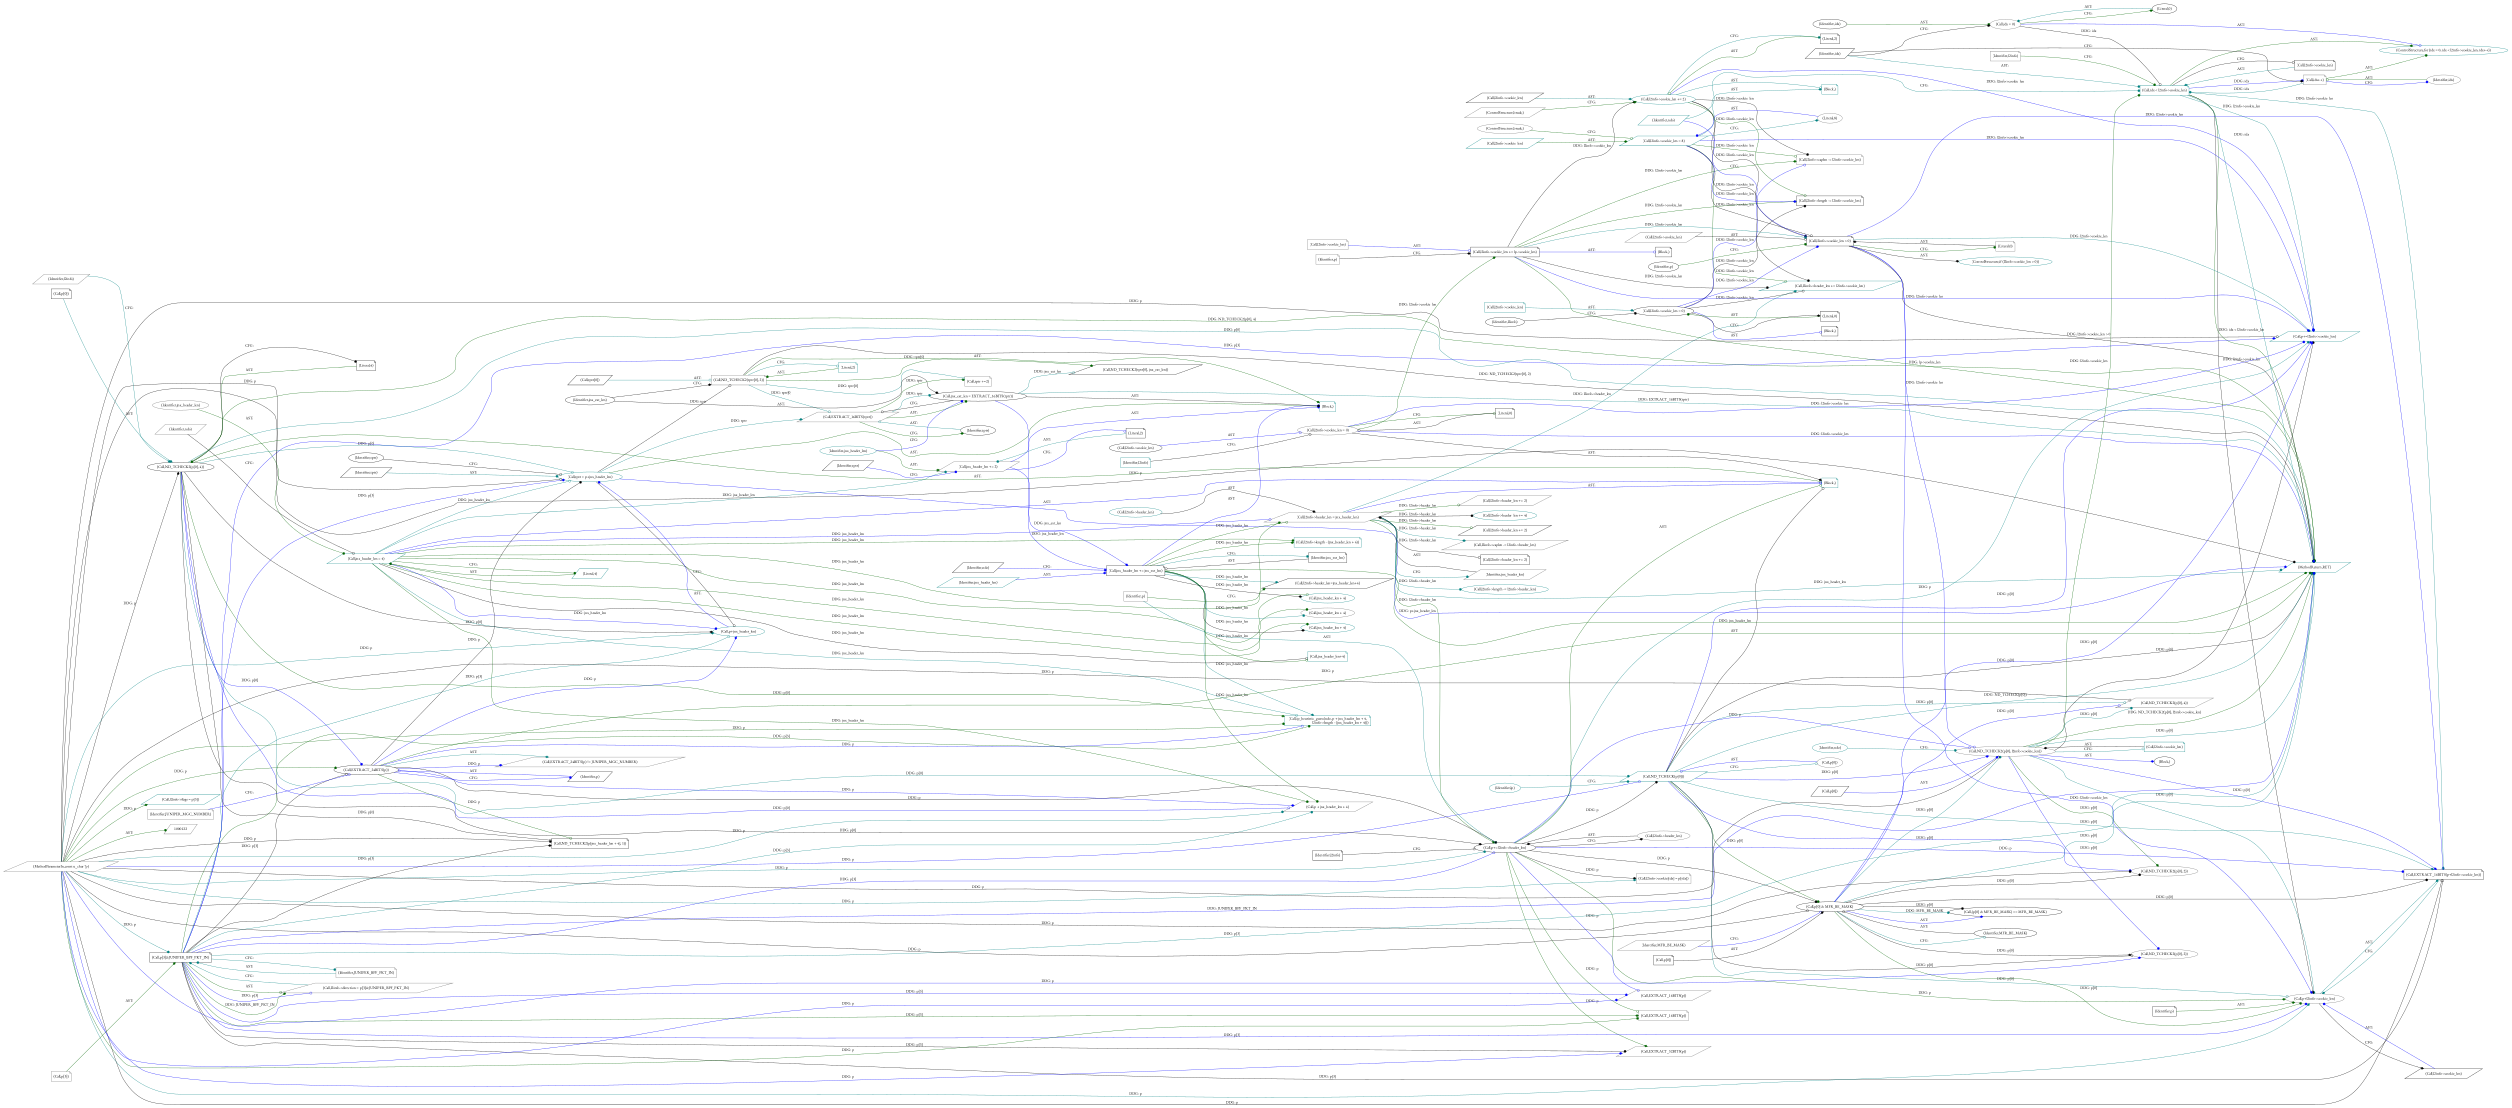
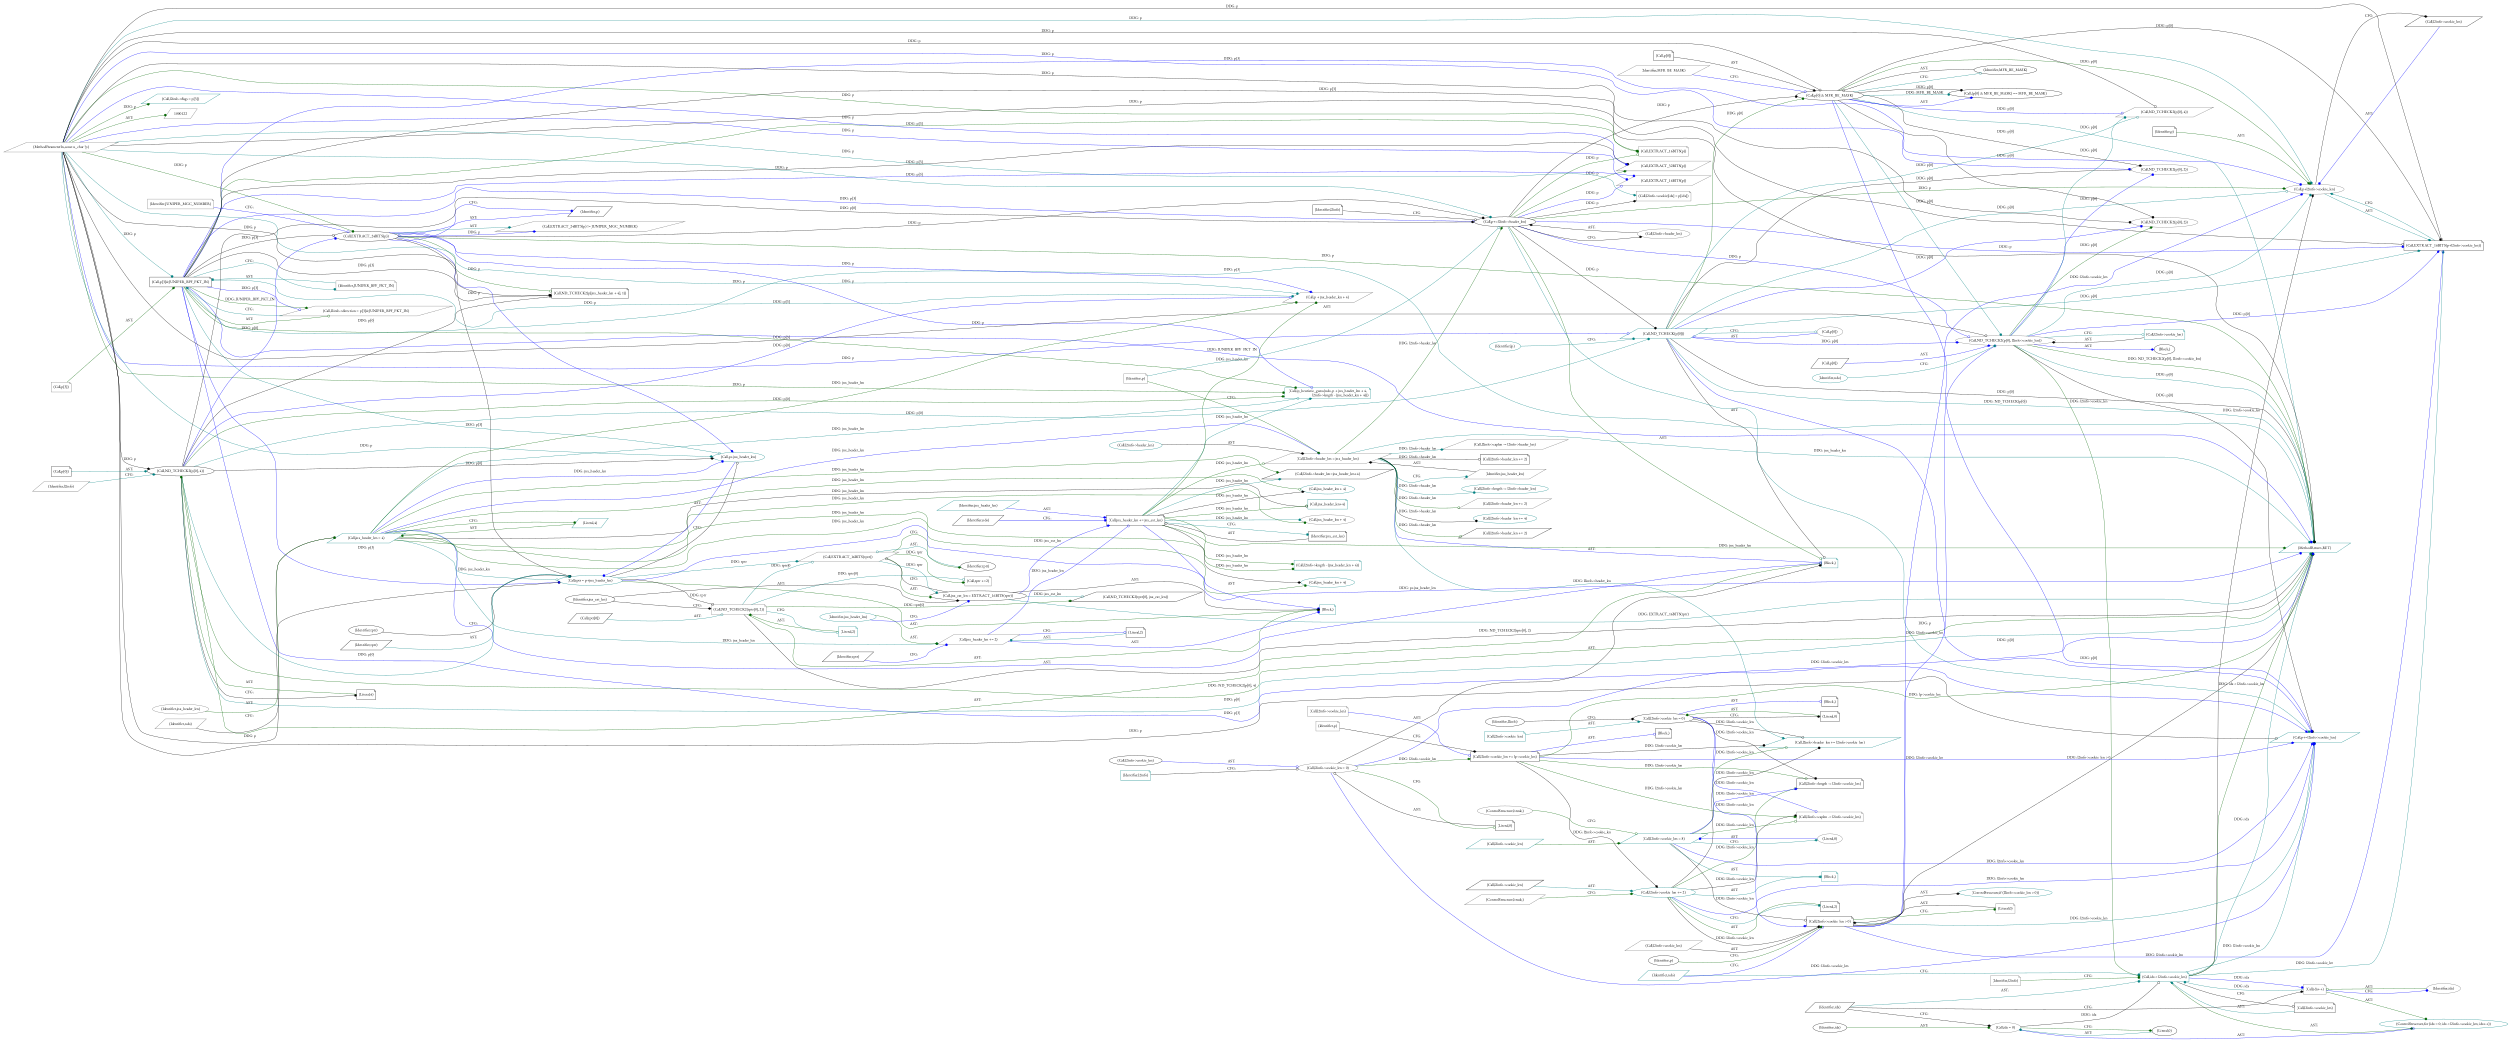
(1664, 227) -> none
